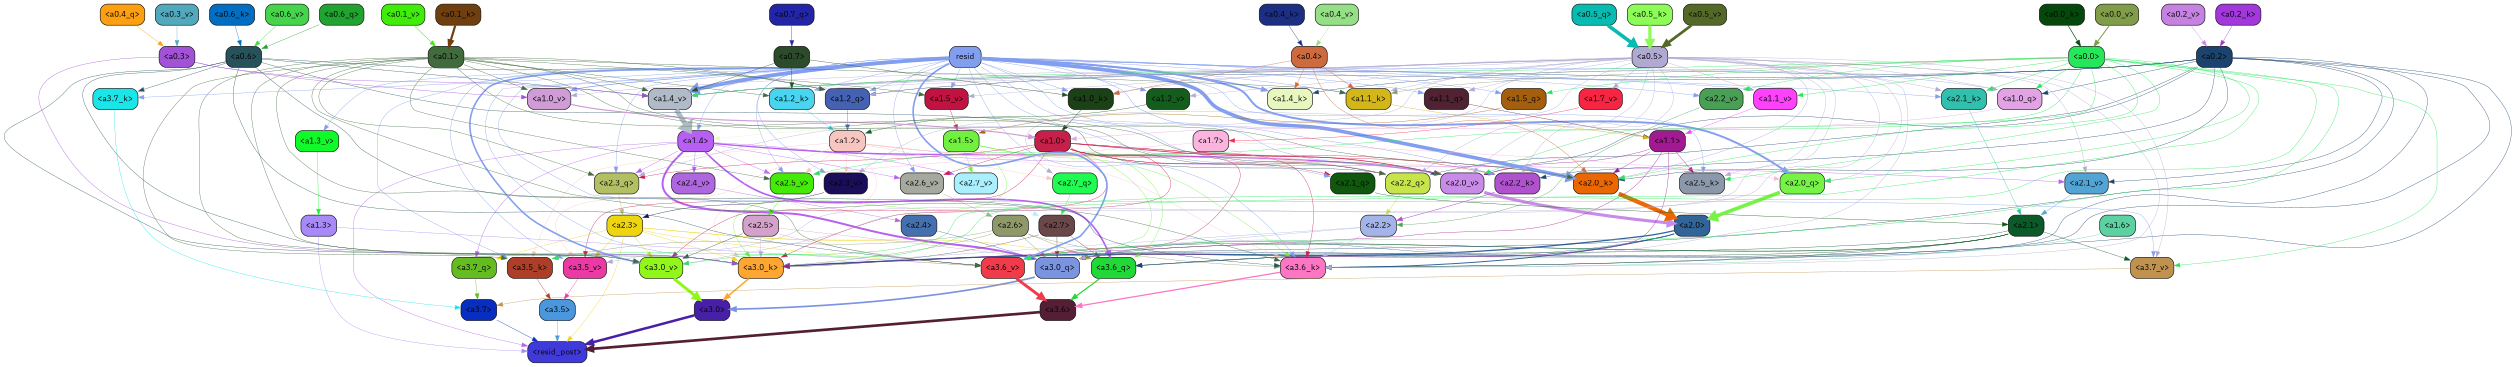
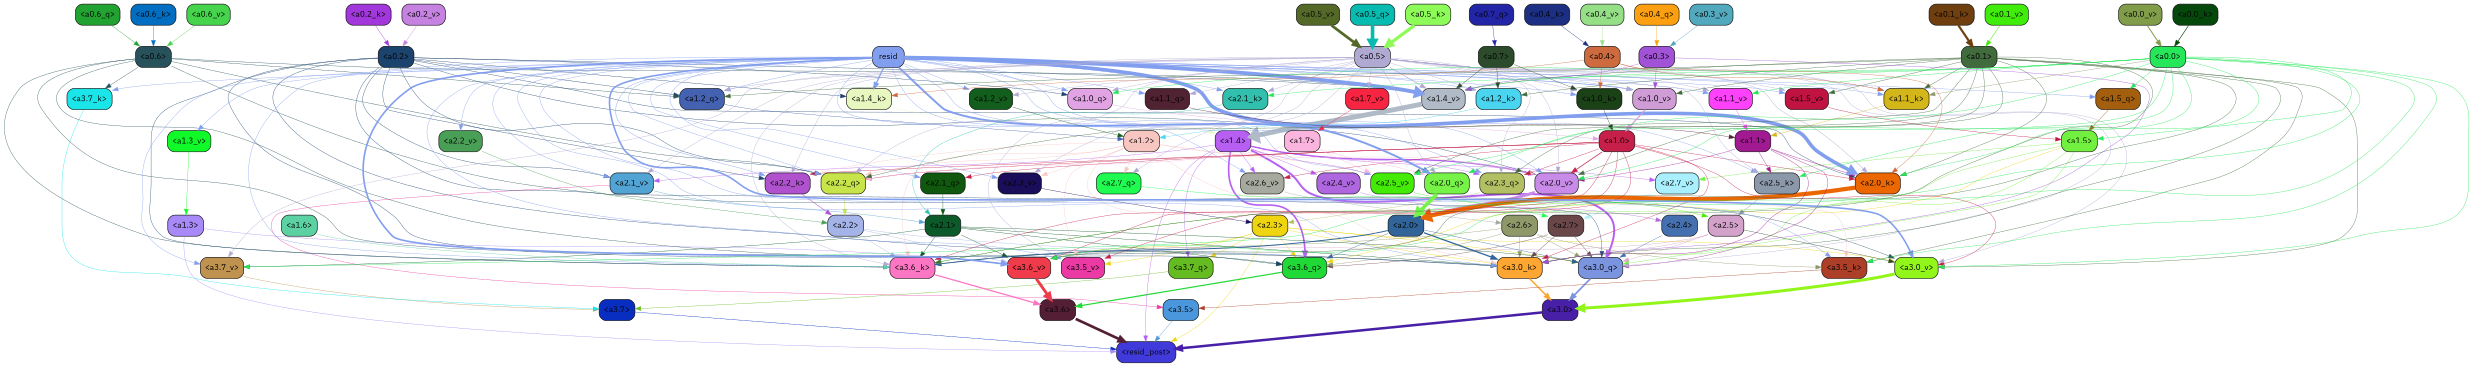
(1908, 65) -> (2320, 114)
(813, 71) -> (494, 97)
(1138, 171) -> (1792, 213)
none -> (1754, 203)
(573, 287) -> (534, 283)
